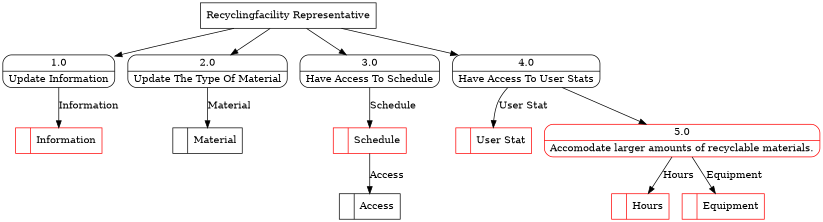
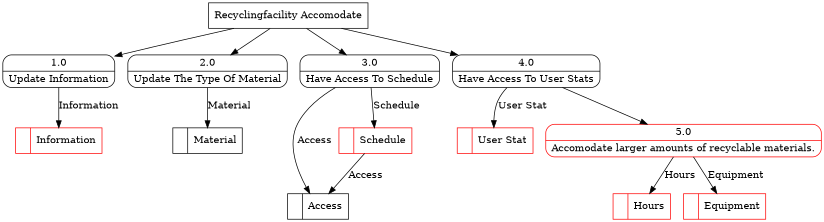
(288, 16) -> (288, 16)
none -> (295, 130)
